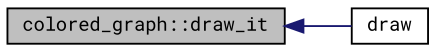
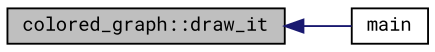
(390, 26) -> (390, 26)
